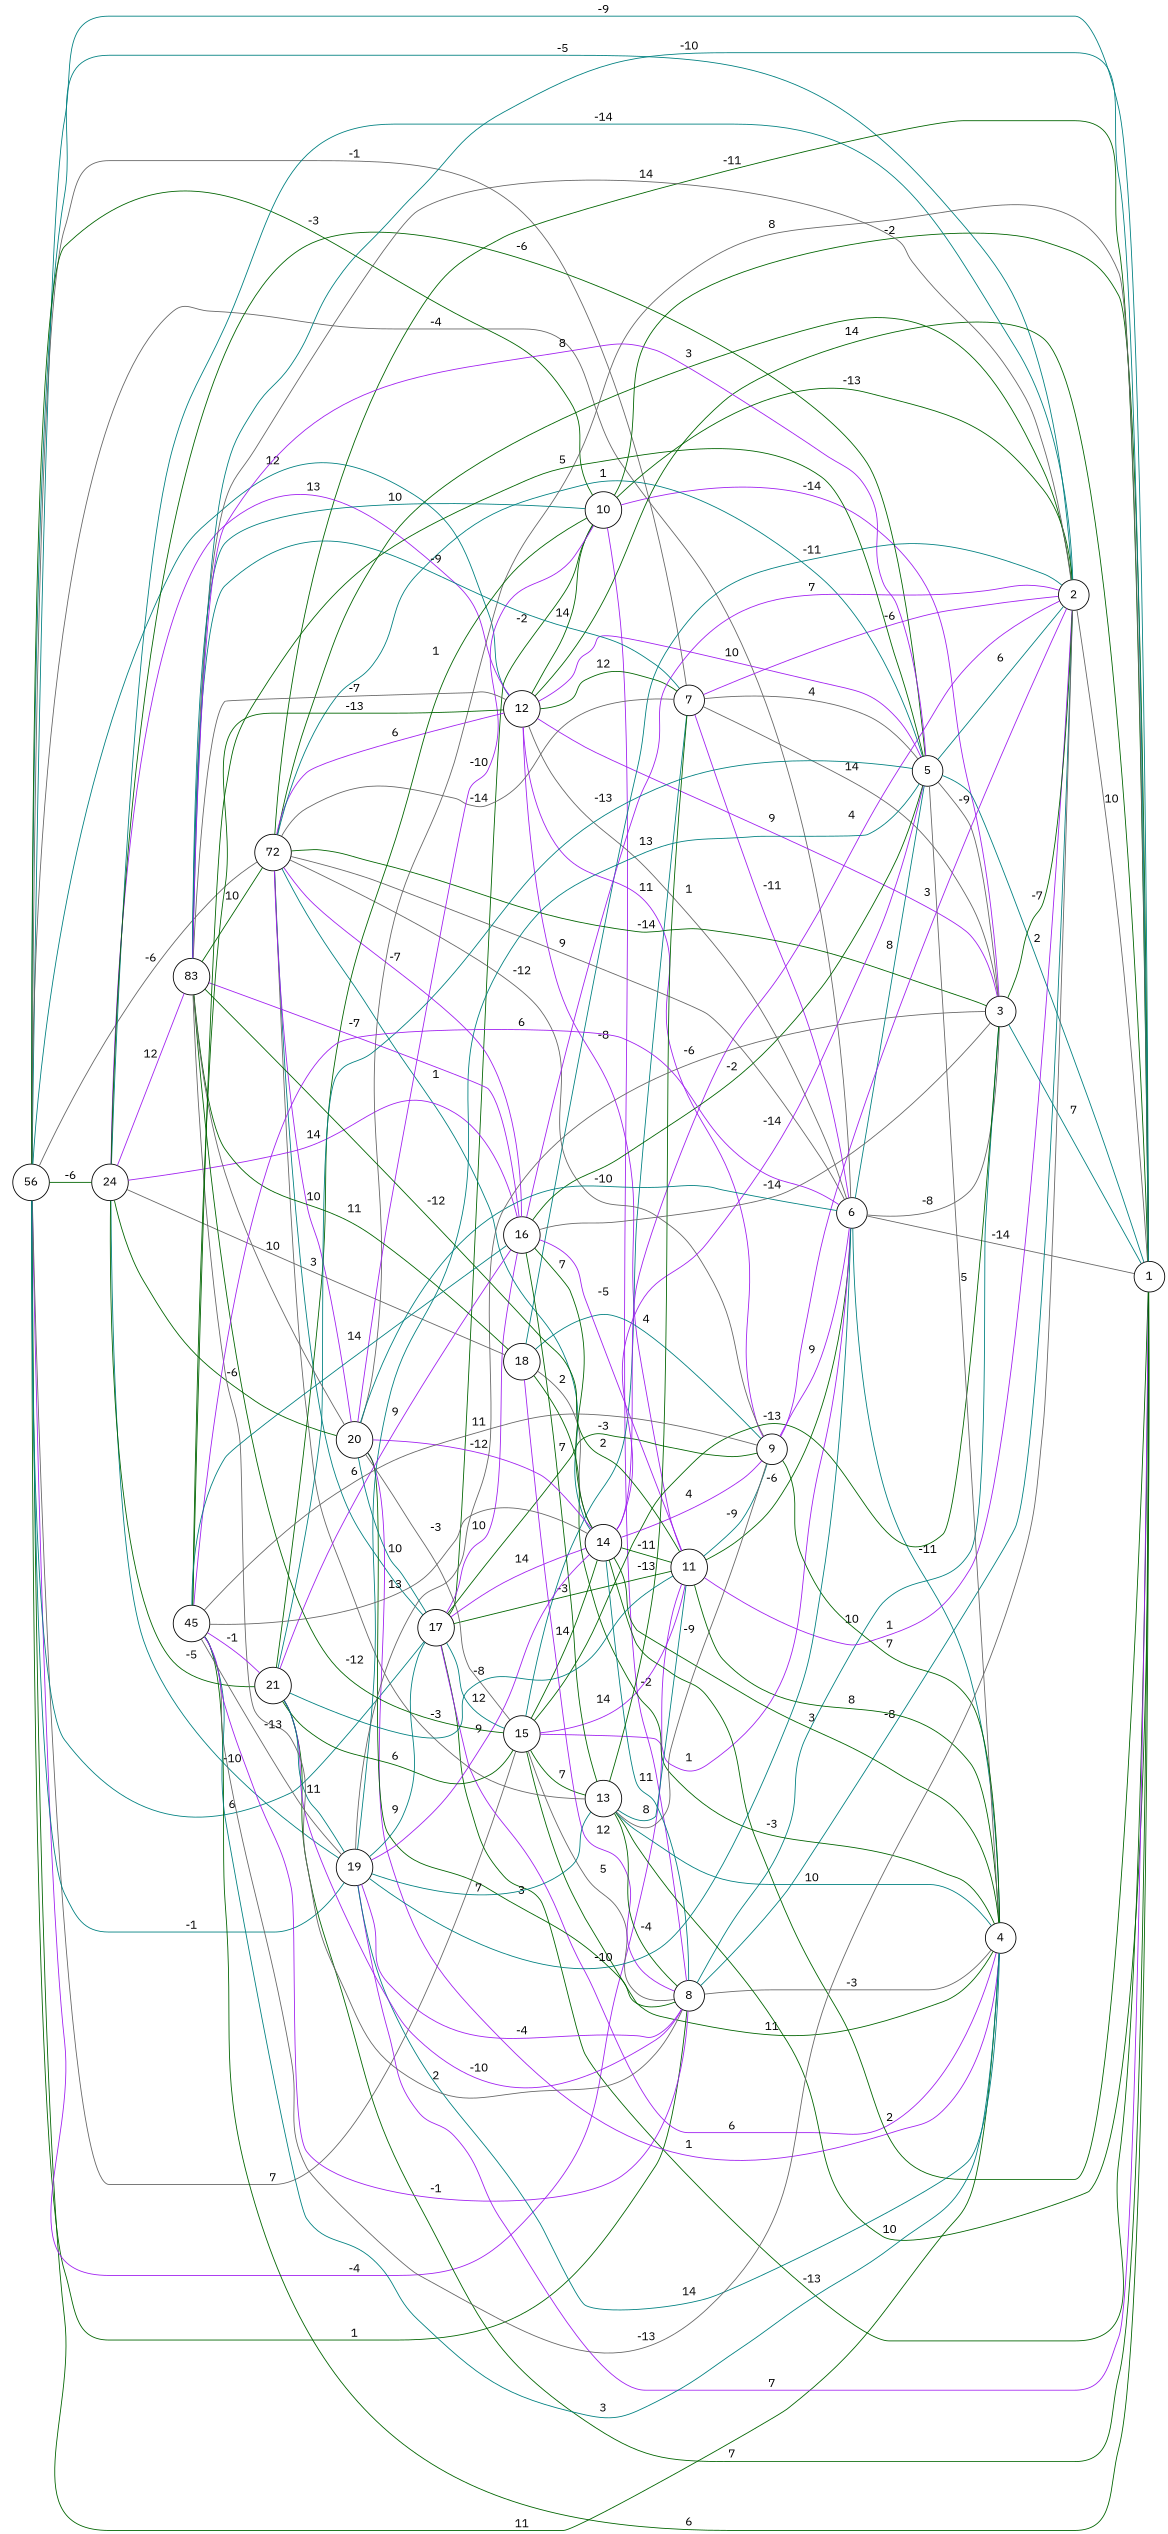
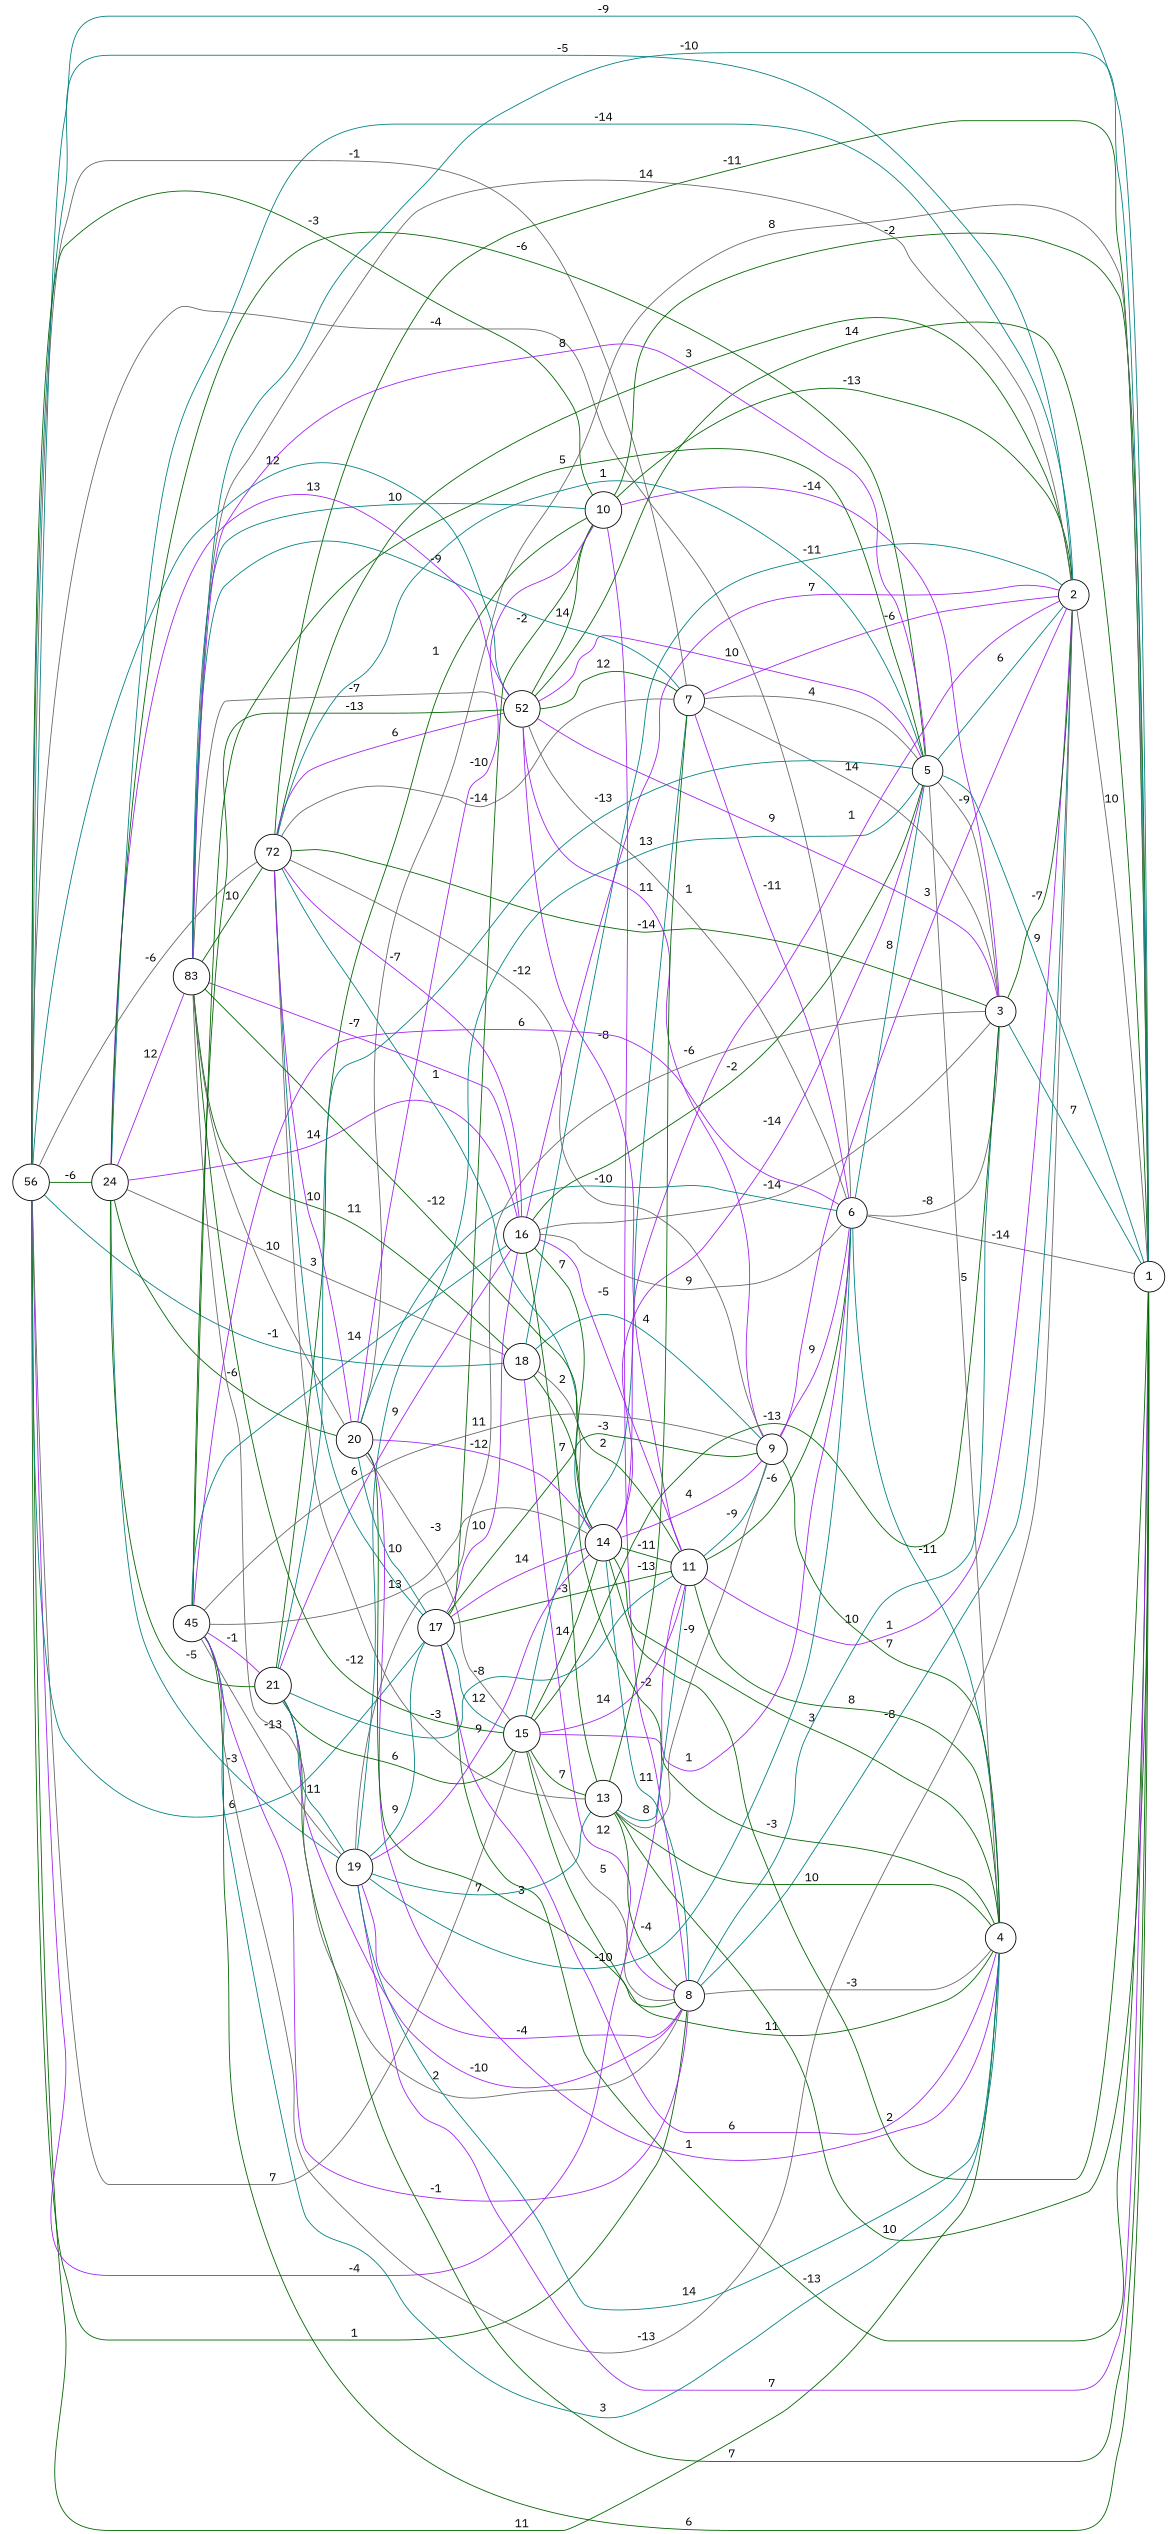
(522, 709) -> (522, 709)
(852, 816) -> (852, 816)
(1037, 939) -> (1037, 939)
(609, 972) -> (694, 1289)
(232, 1759) -> (232, 1759)
(801, 1884) -> (801, 1884)
(71, 1906) -> (252, 1339)
